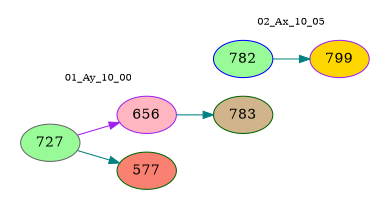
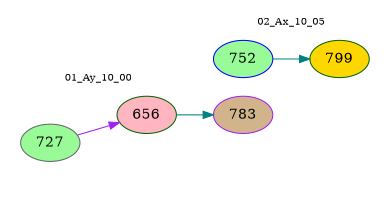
(243, 59) -> (243, 59)
(340, 59) -> (340, 59)
(147, 115) -> (147, 115)
(243, 115) -> (243, 115)
(147, 171) -> none
